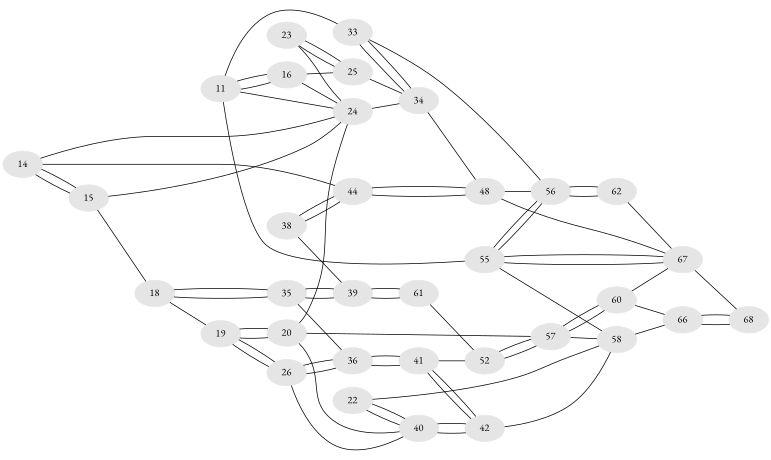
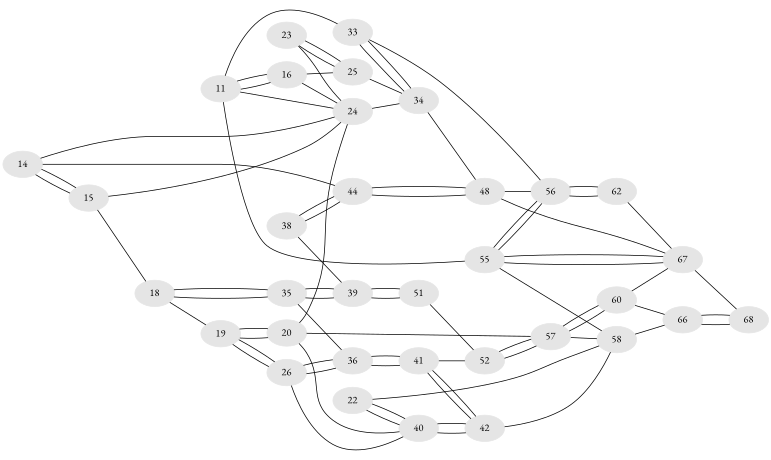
(419, 293) -> (419, 293)
